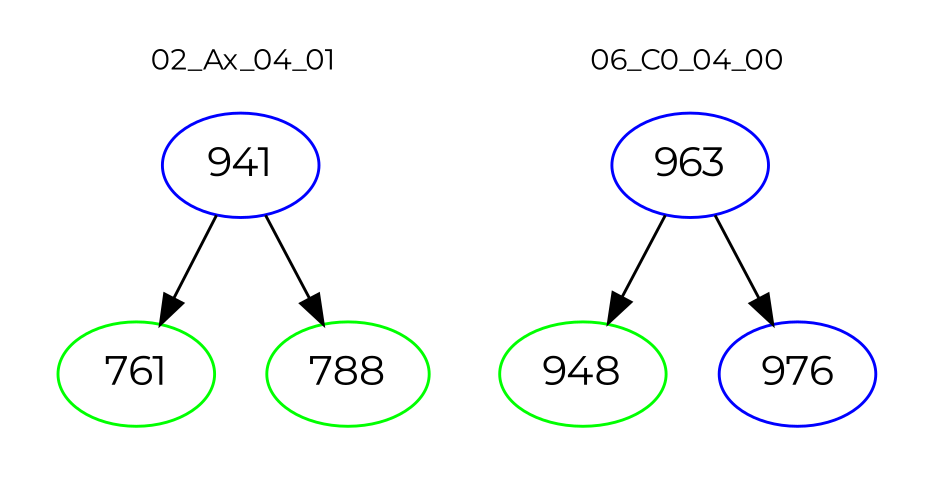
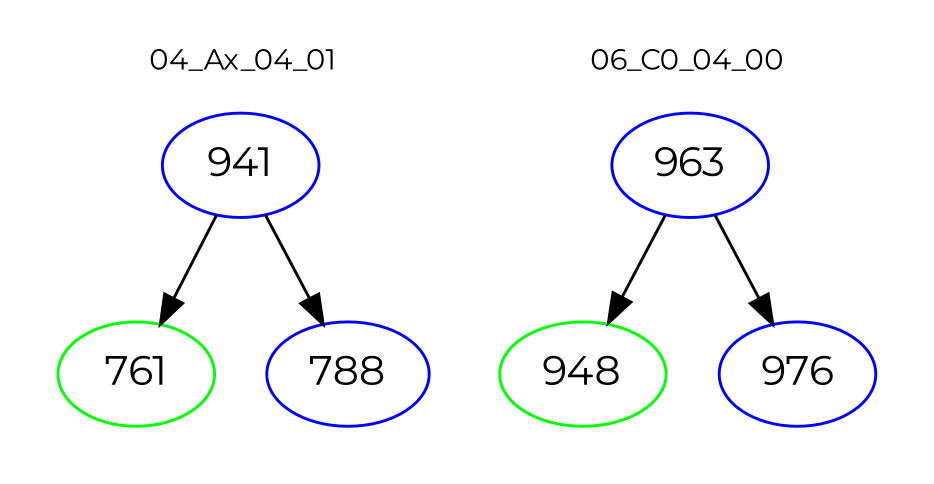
(244, 62) -> (244, 62)
(348, 374) -> (348, 374)
